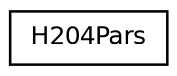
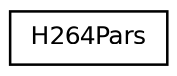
(89, 38) -> (89, 38)
